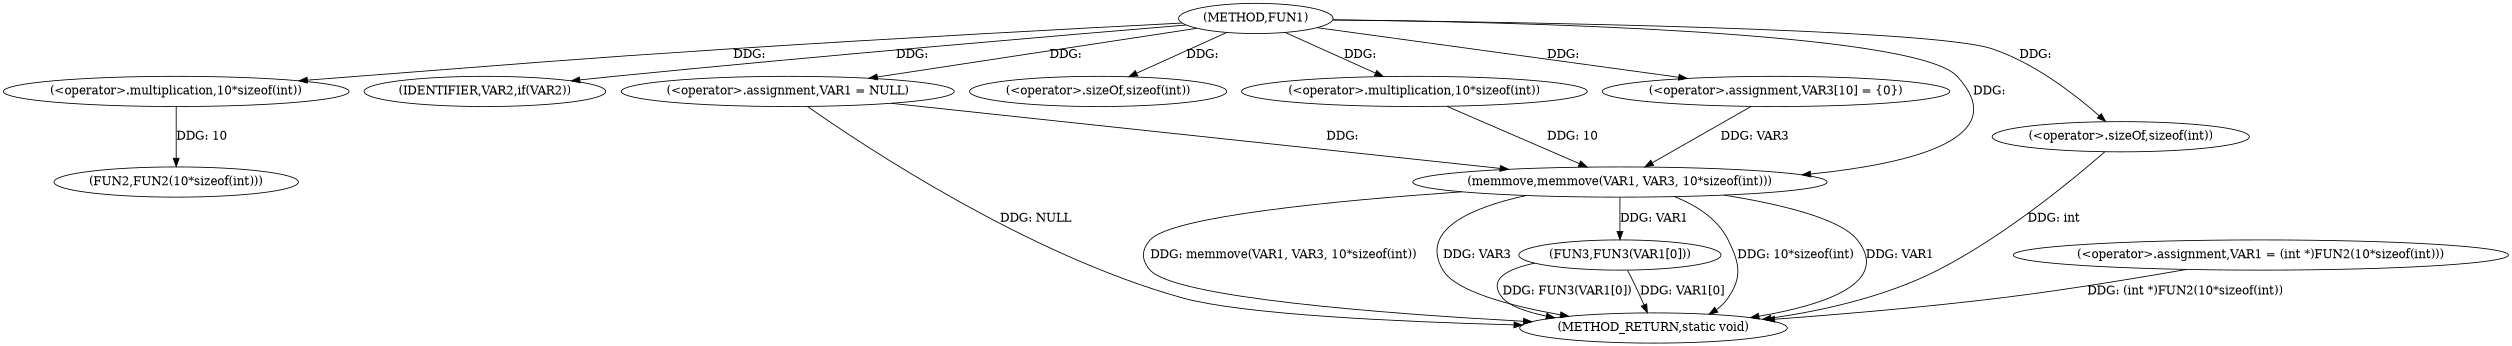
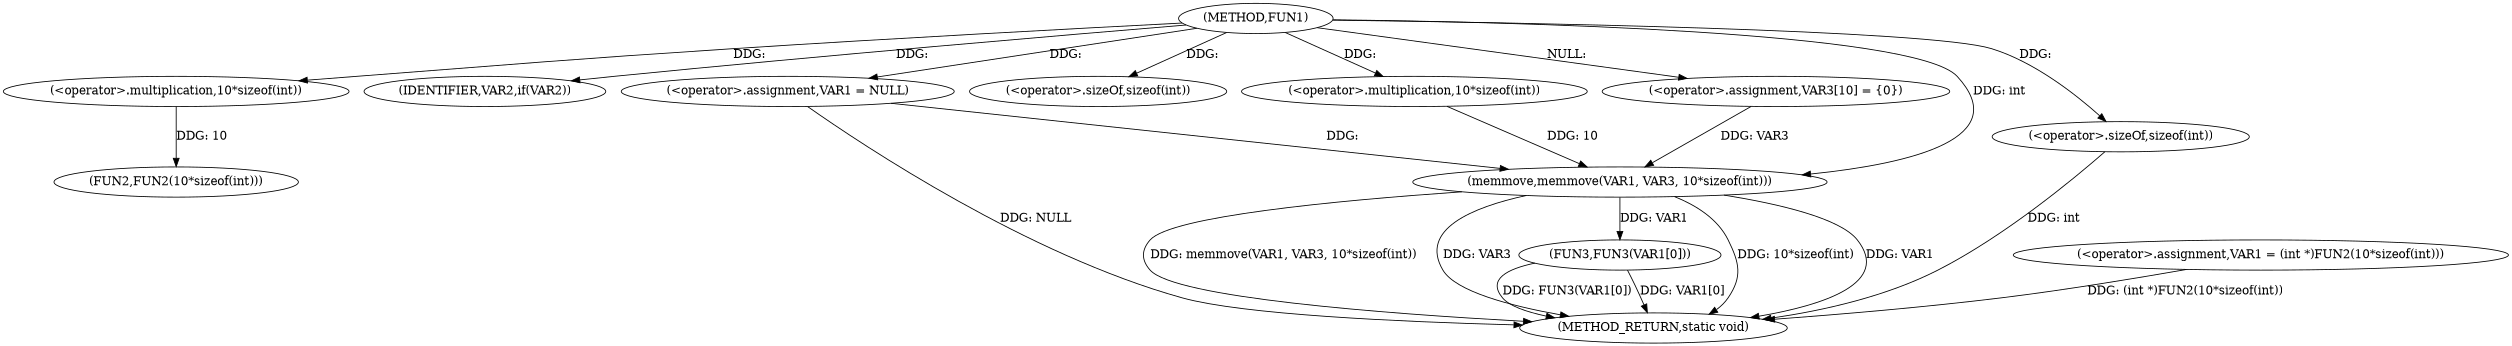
(1565, 55) -> (1569, 55)
(1991, 91) -> (1999, 91)
